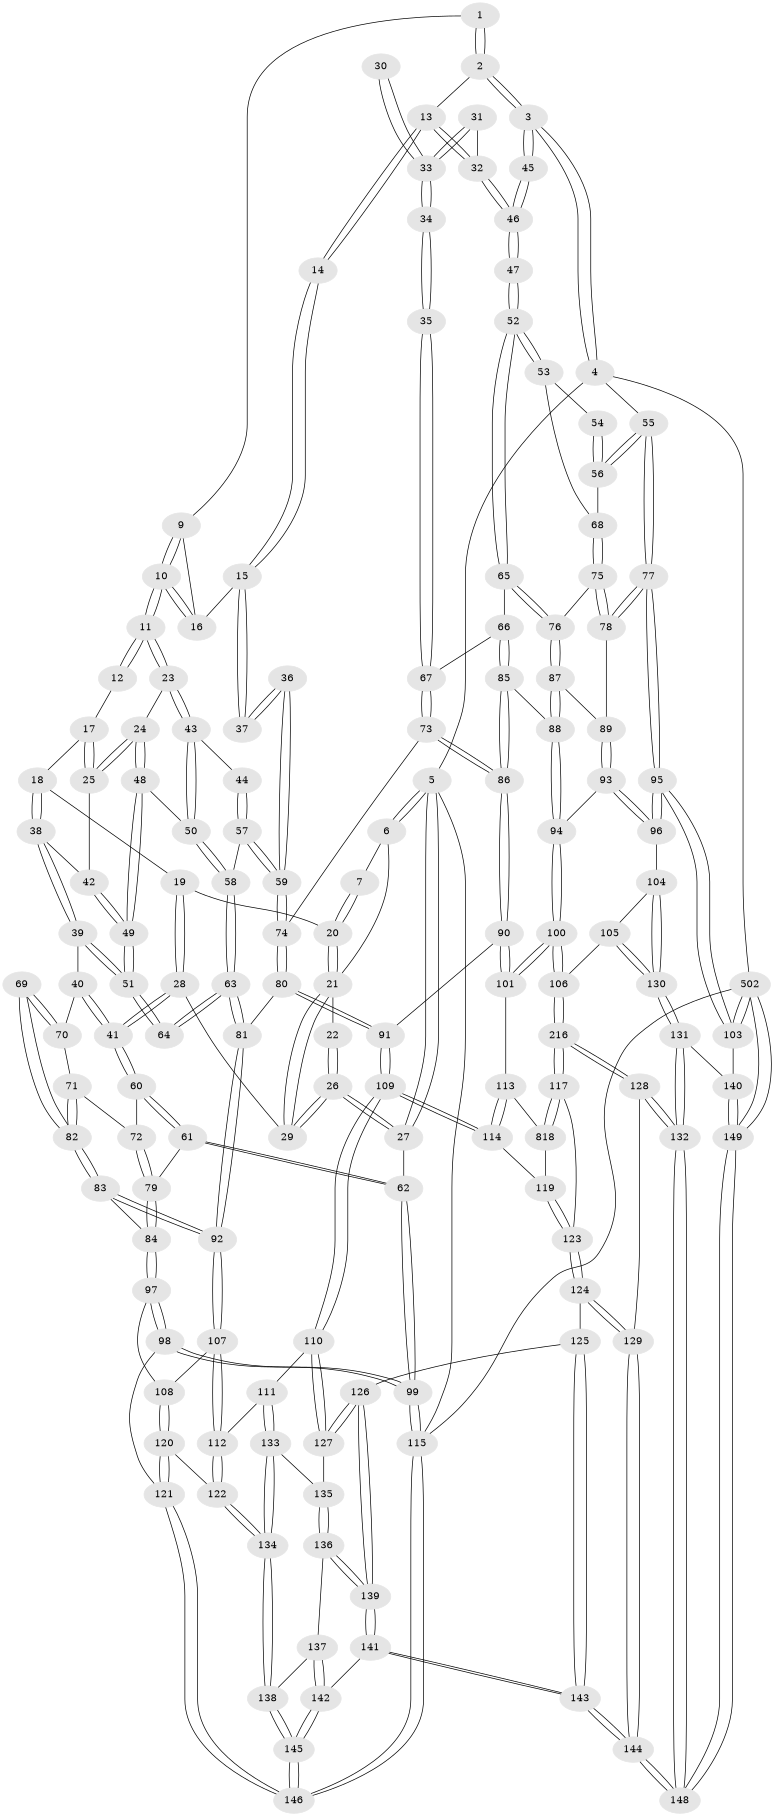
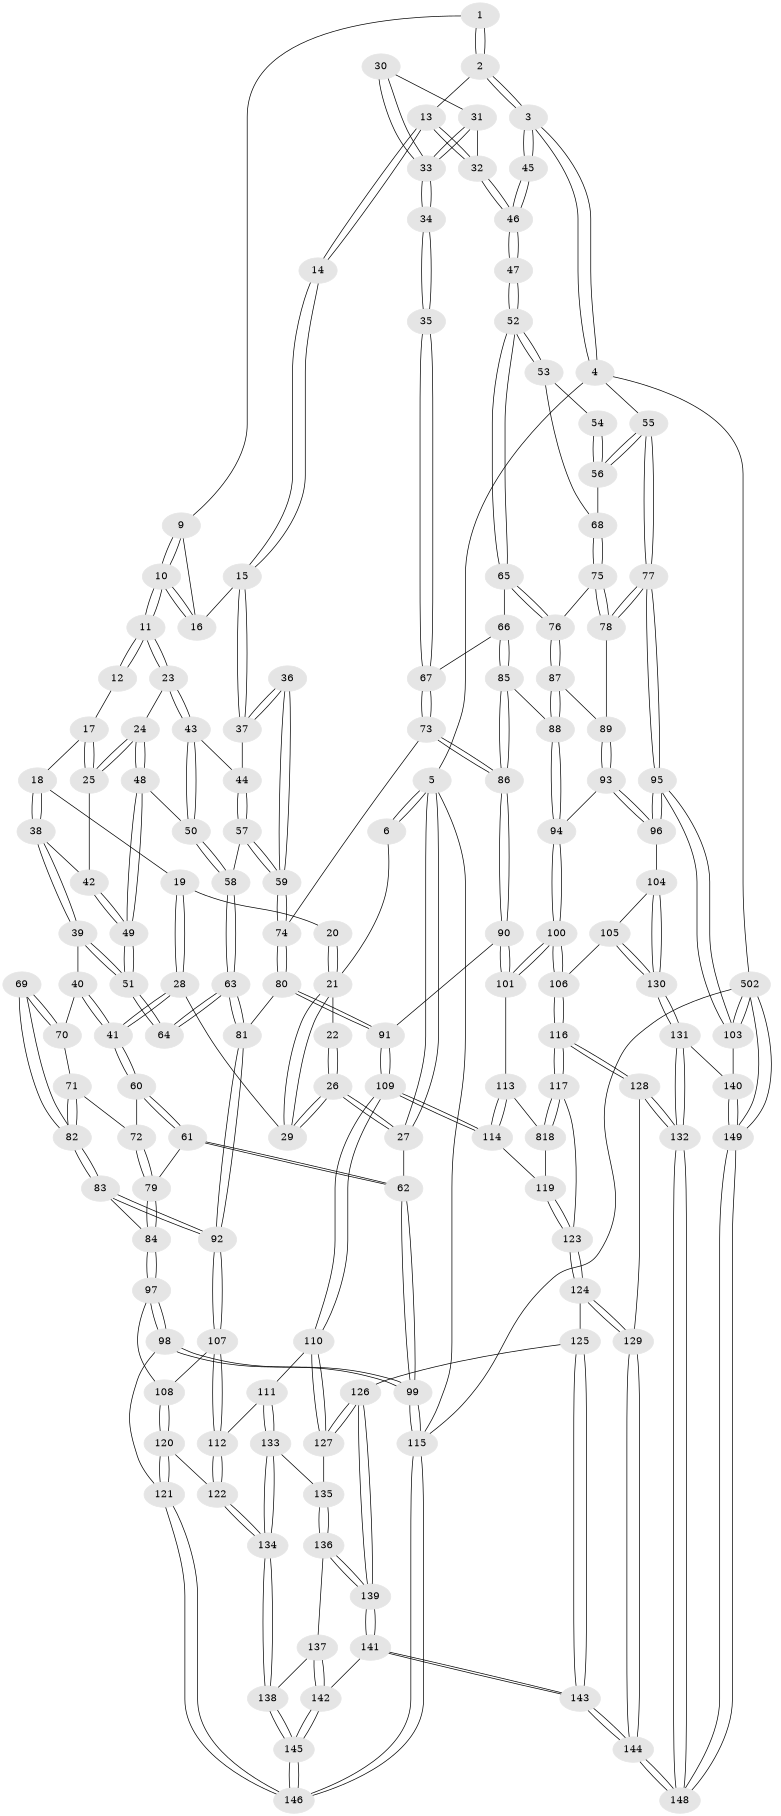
none -> (429, 92)
none -> (242, 755)
(360, 883) -> none
(559, 1036) -> (559, 1036)
